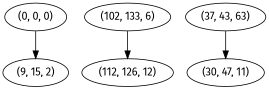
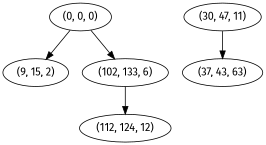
(226, 41) -> (223, 41)
none -> (100, 42)
(128, 73) -> (125, 128)
